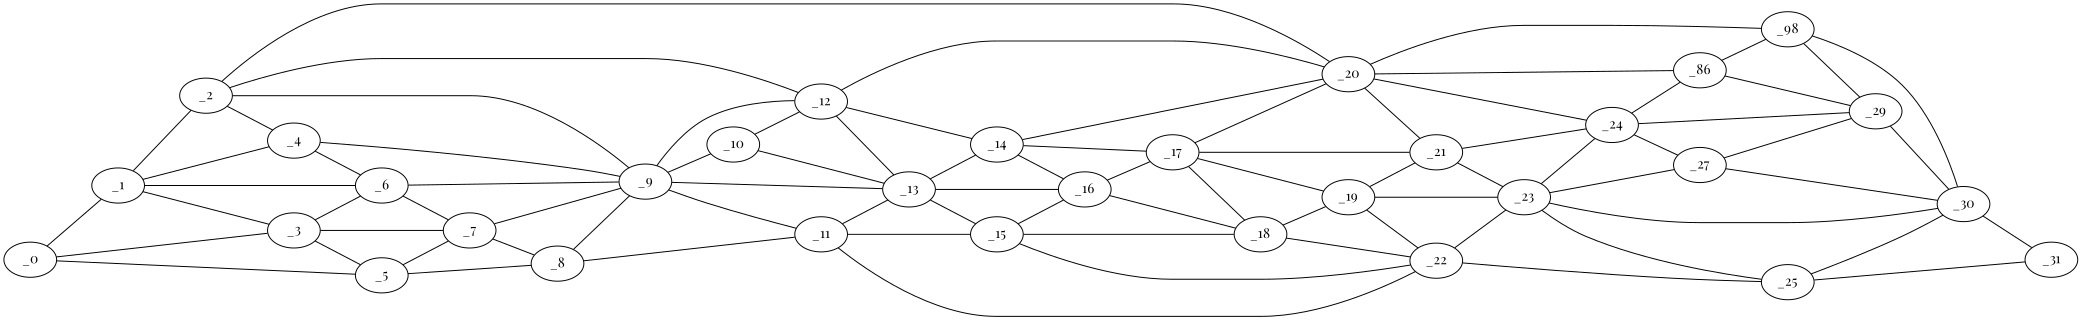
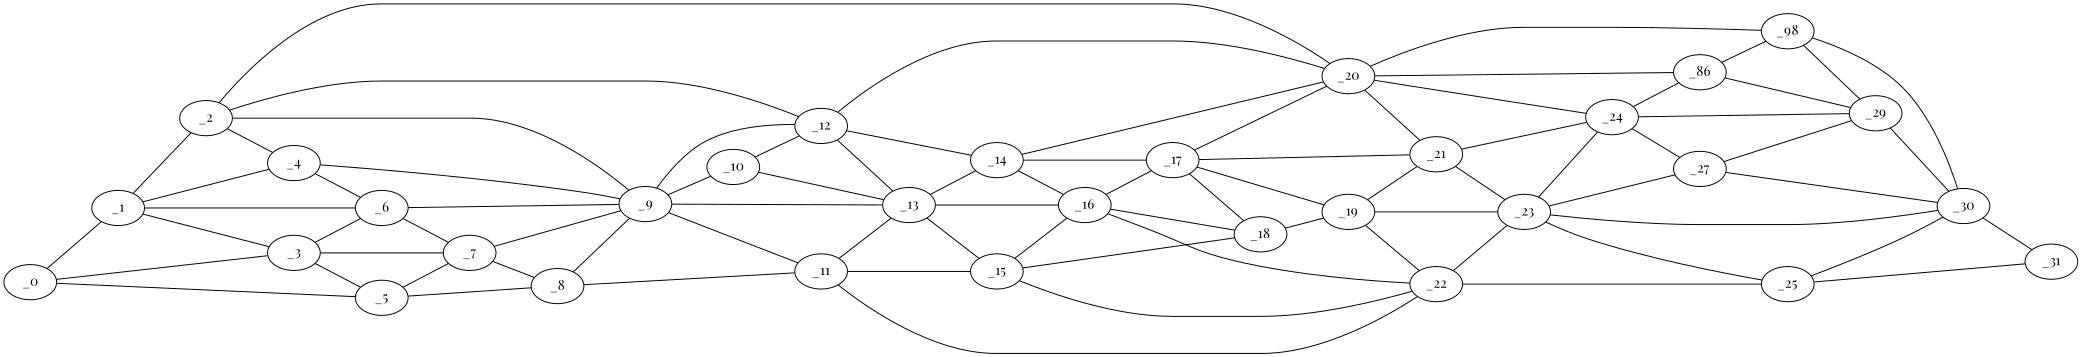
(1348, 248) -> (1255, 265)
